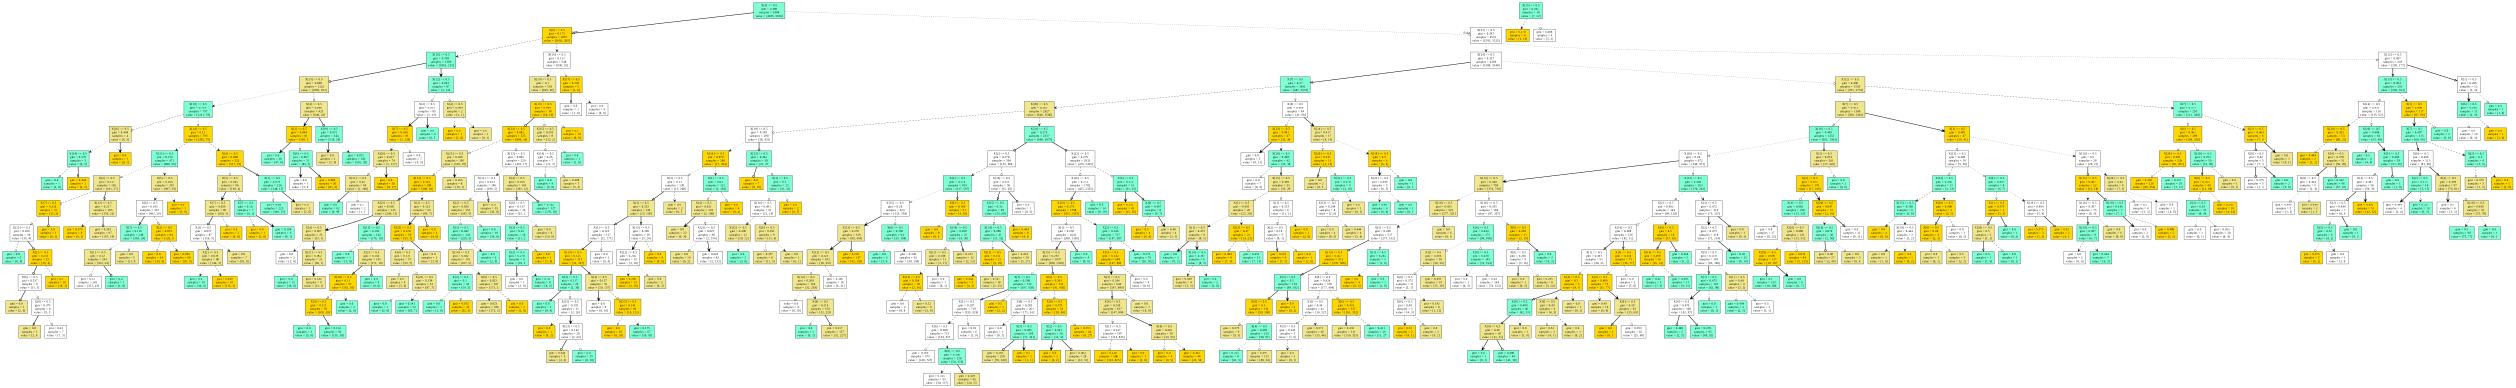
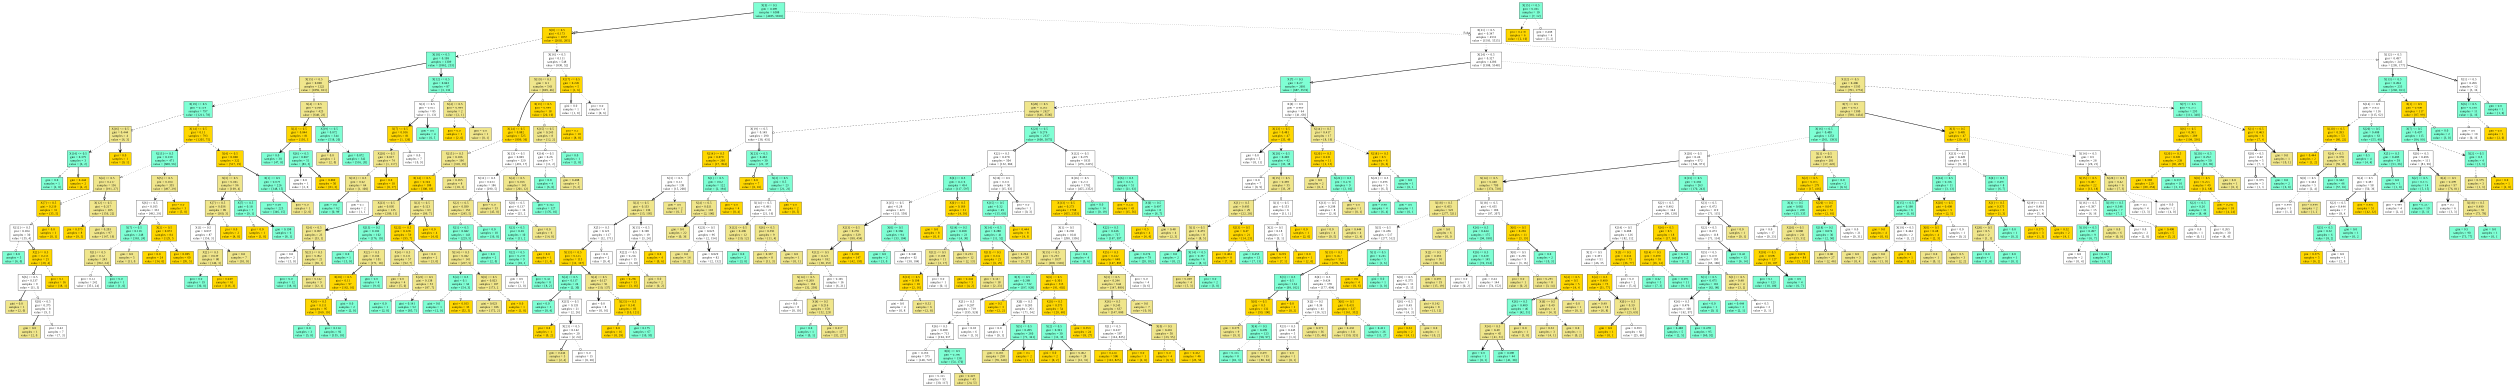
(530, 121) -> (525, 108)
(2088, 219) -> (2088, 219)
(1983, 233) -> (1983, 233)
(1584, 269) -> (1597, 269)
(791, 307) -> (791, 307)
(584, 356) -> (584, 356)
